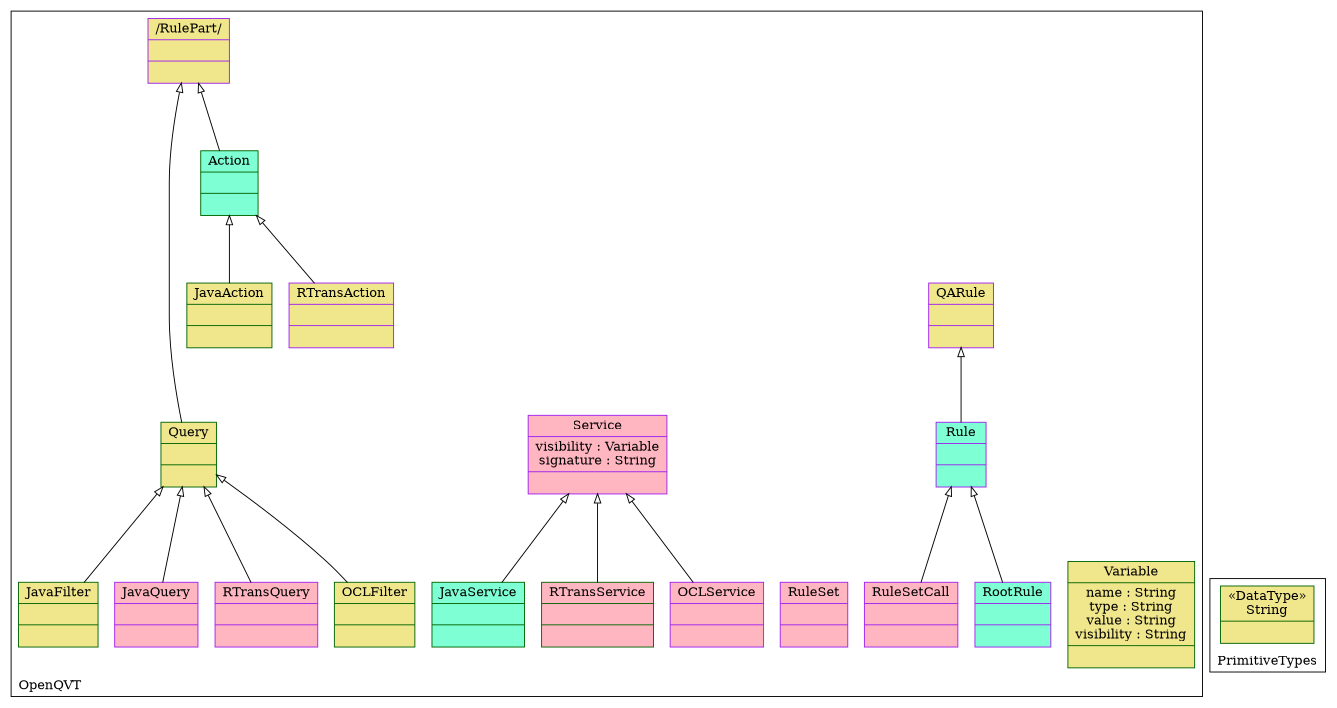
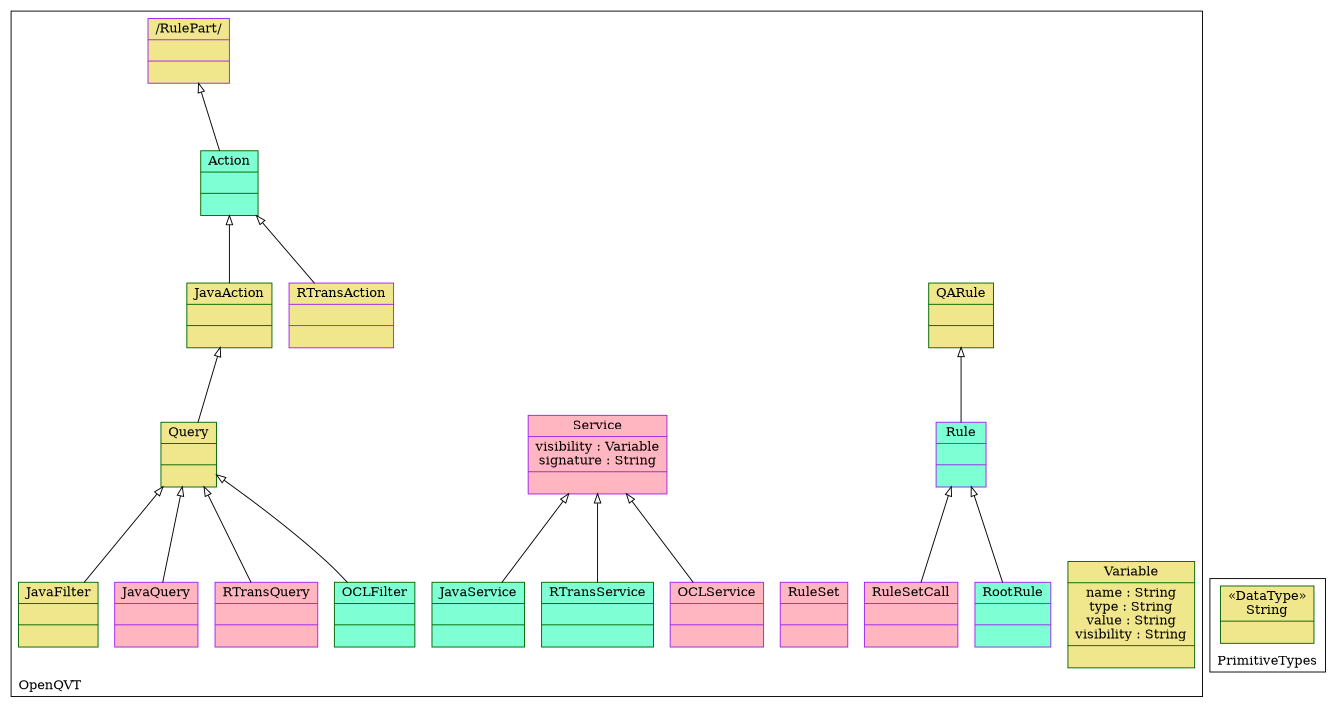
(169, 258) -> (208, 389)
(961, 315) -> (961, 315)
(375, 615) -> (375, 615)
(598, 615) -> (598, 615)
